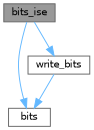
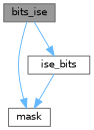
(59, 65) -> (59, 65)
(29, 117) -> (29, 117)
